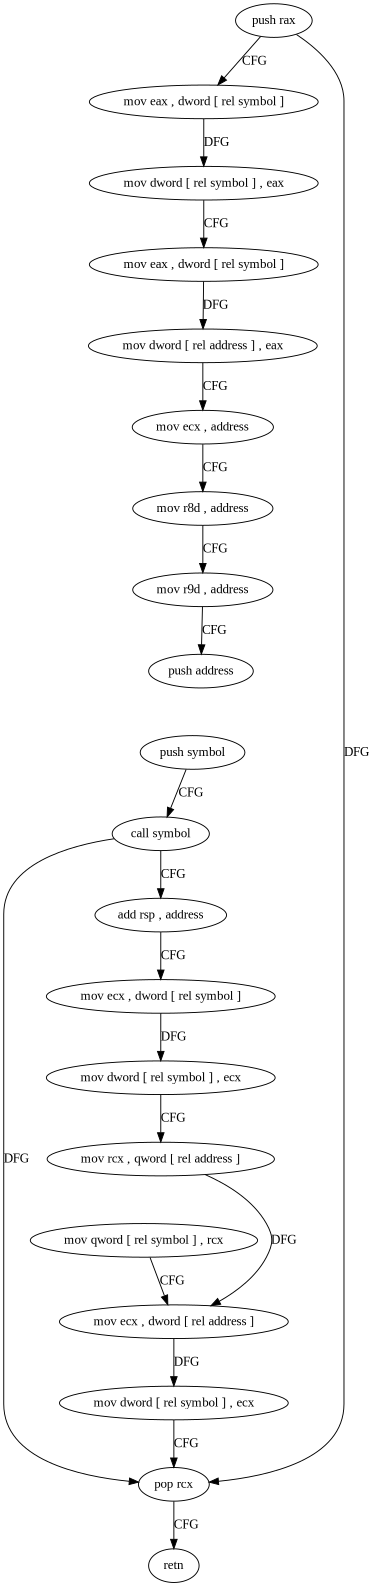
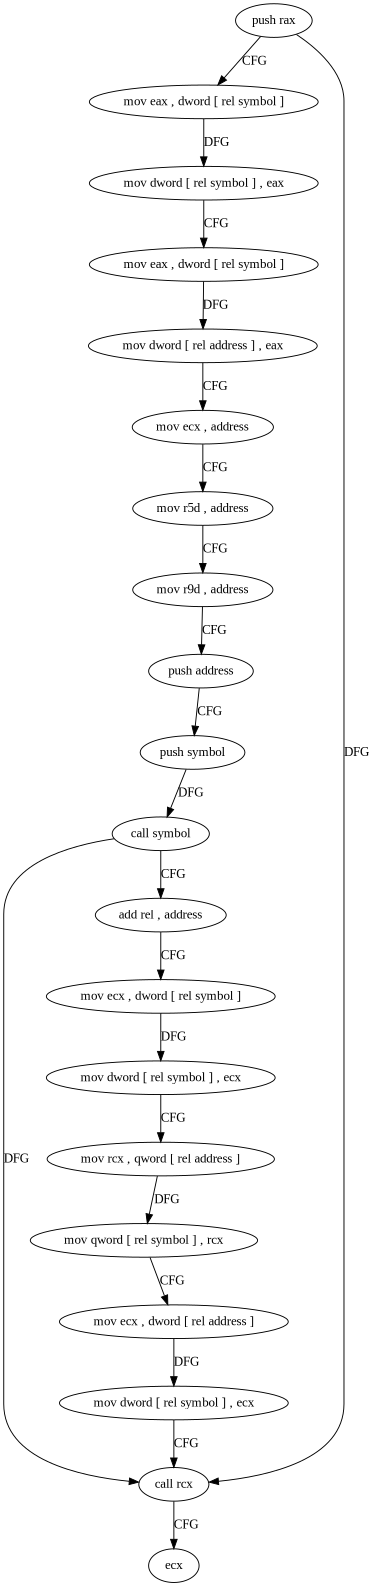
(203, 508) -> (203, 508)
none -> (197, 707)
(191, 793) -> (191, 793)
(161, 915) -> (161, 915)
(271, 1233) -> (153, 1195)
(174, 1484) -> (174, 1484)
(174, 1566) -> (174, 1566)
